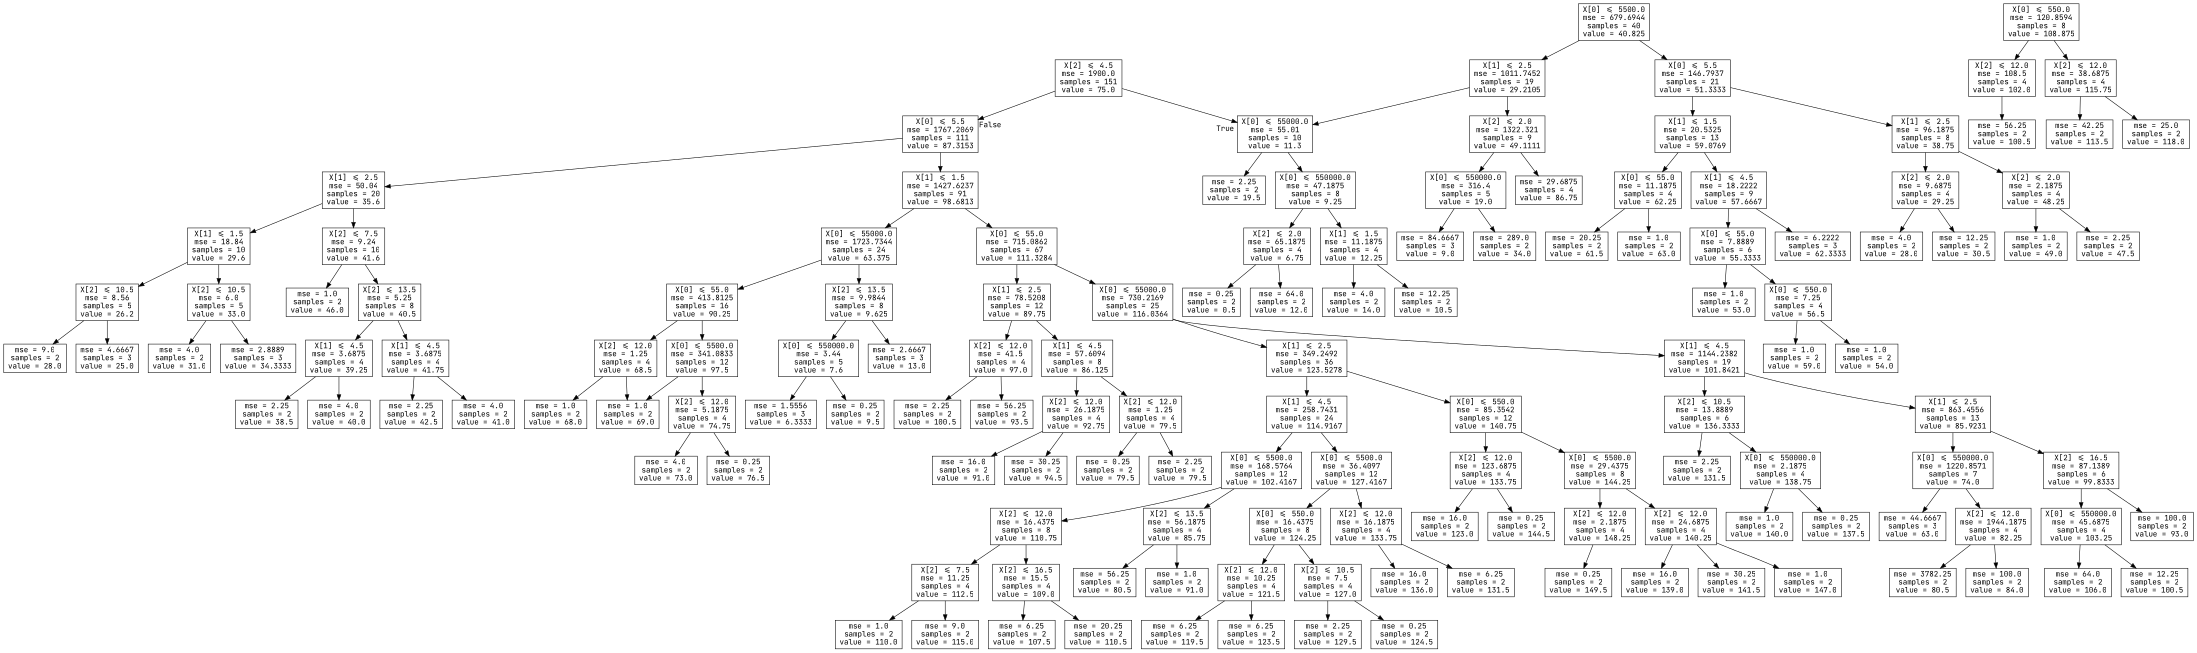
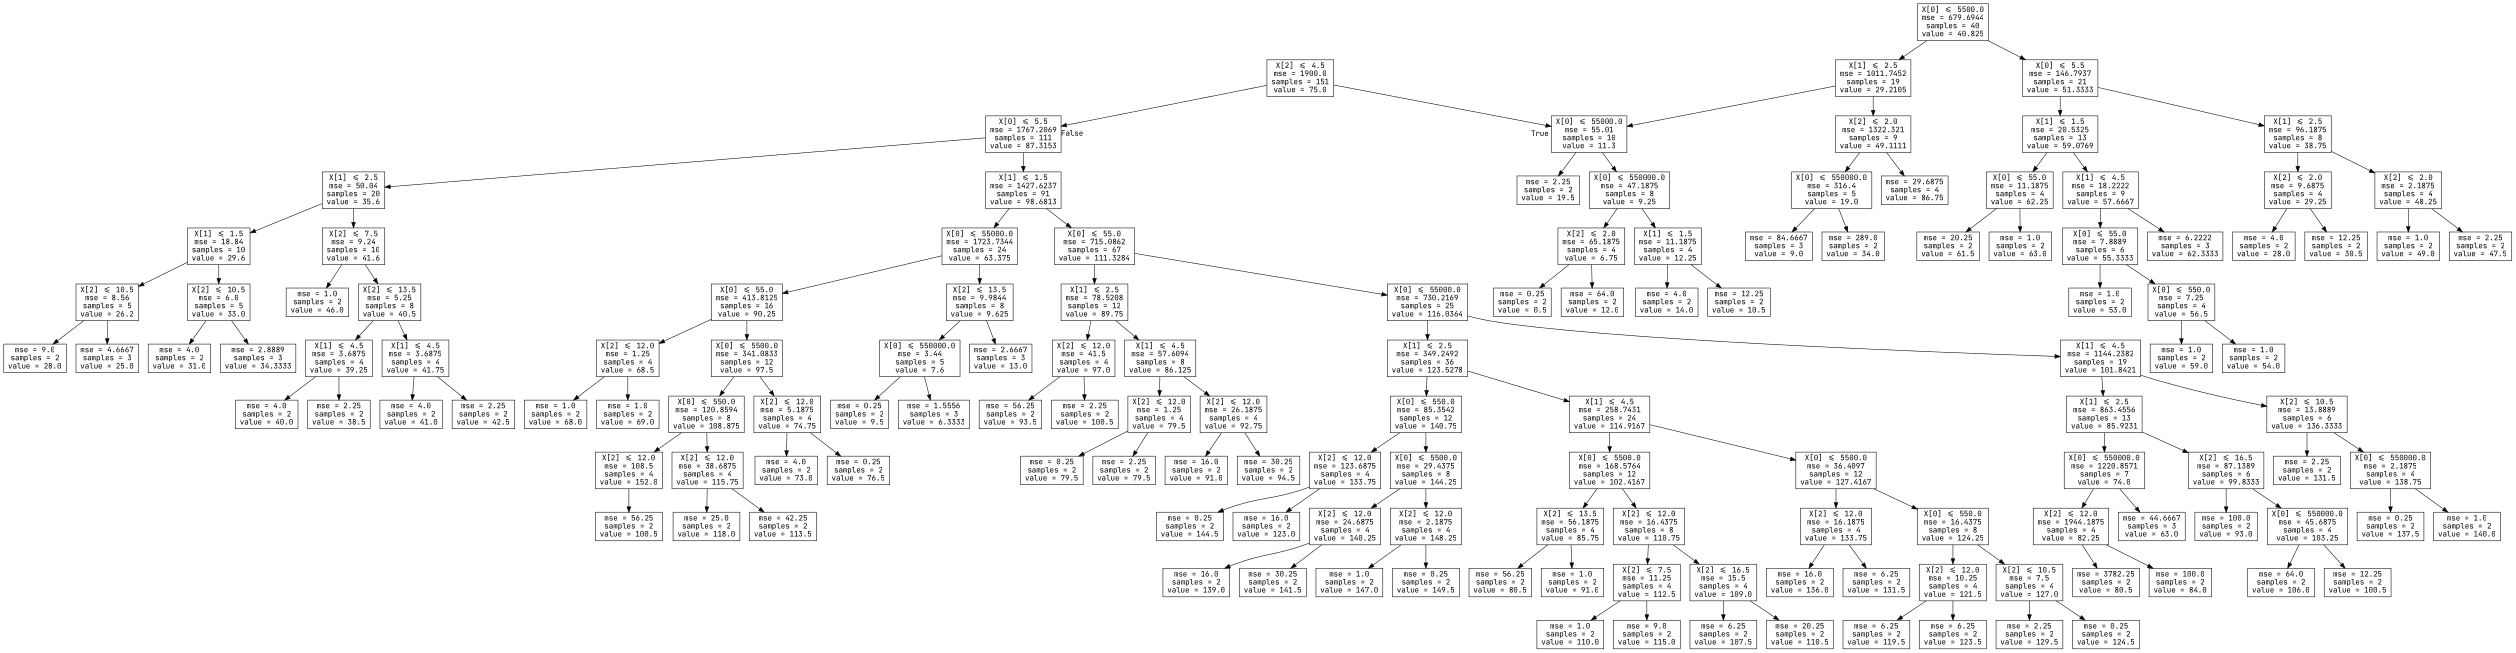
(2002, 78) -> (629, 470)
(664, 387) -> (728, 384)
(1745, 554) -> (1387, 555)
